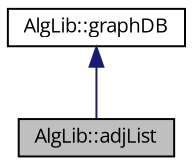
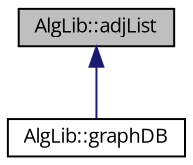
(96, 93) -> (96, 93)
